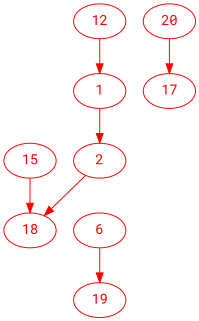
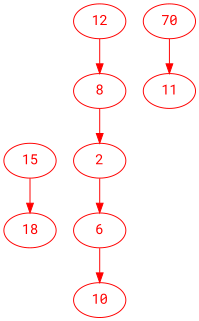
(169, 21) -> (169, 21)
(100, 91) -> (100, 91)
(169, 91) -> (169, 91)
(68, 192) -> (100, 191)
(100, 300) -> (100, 300)
